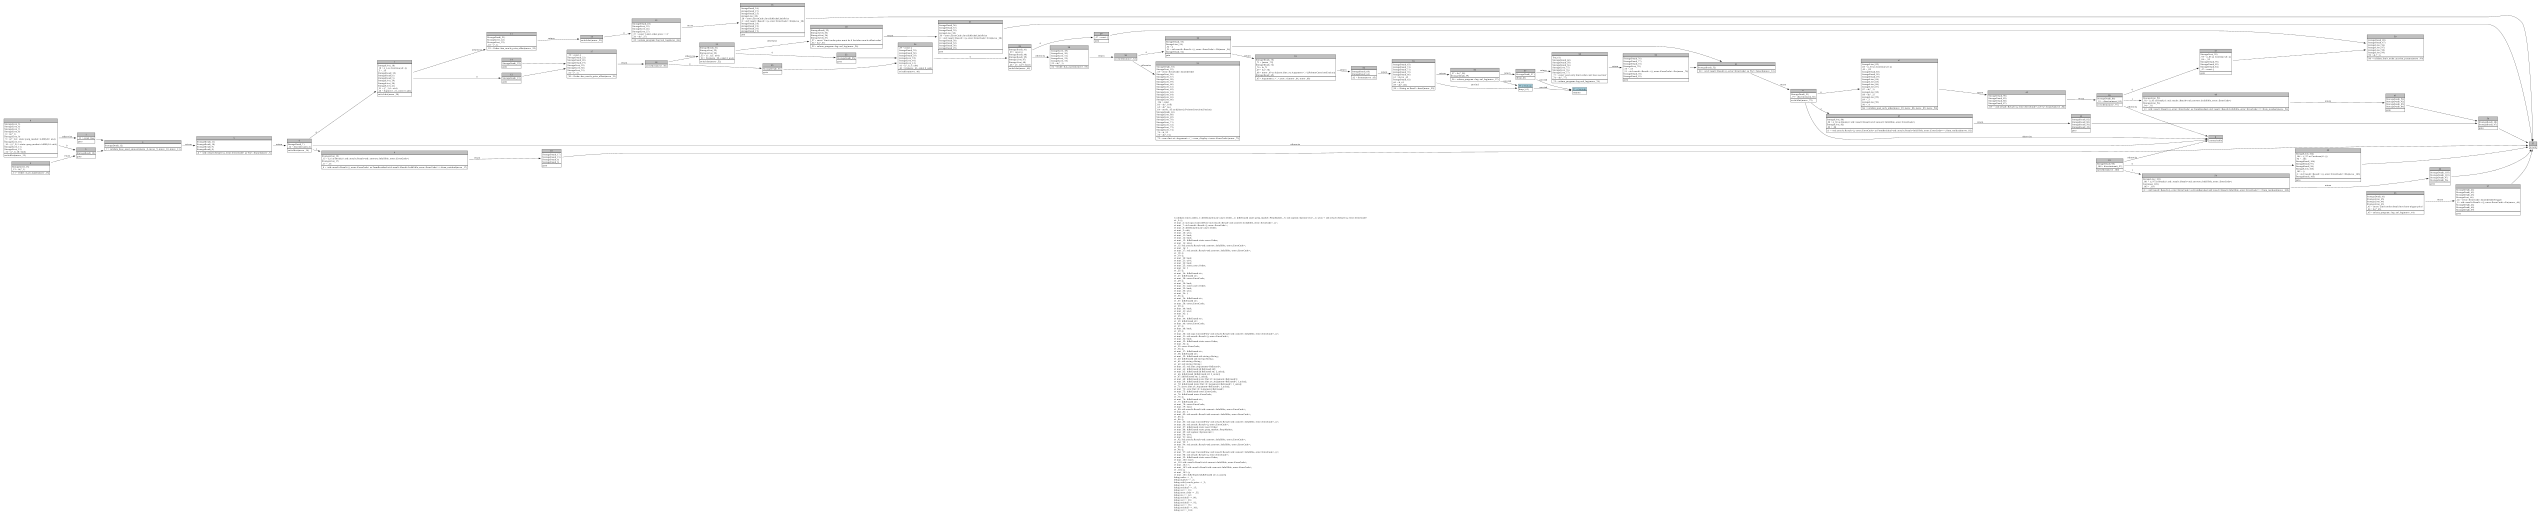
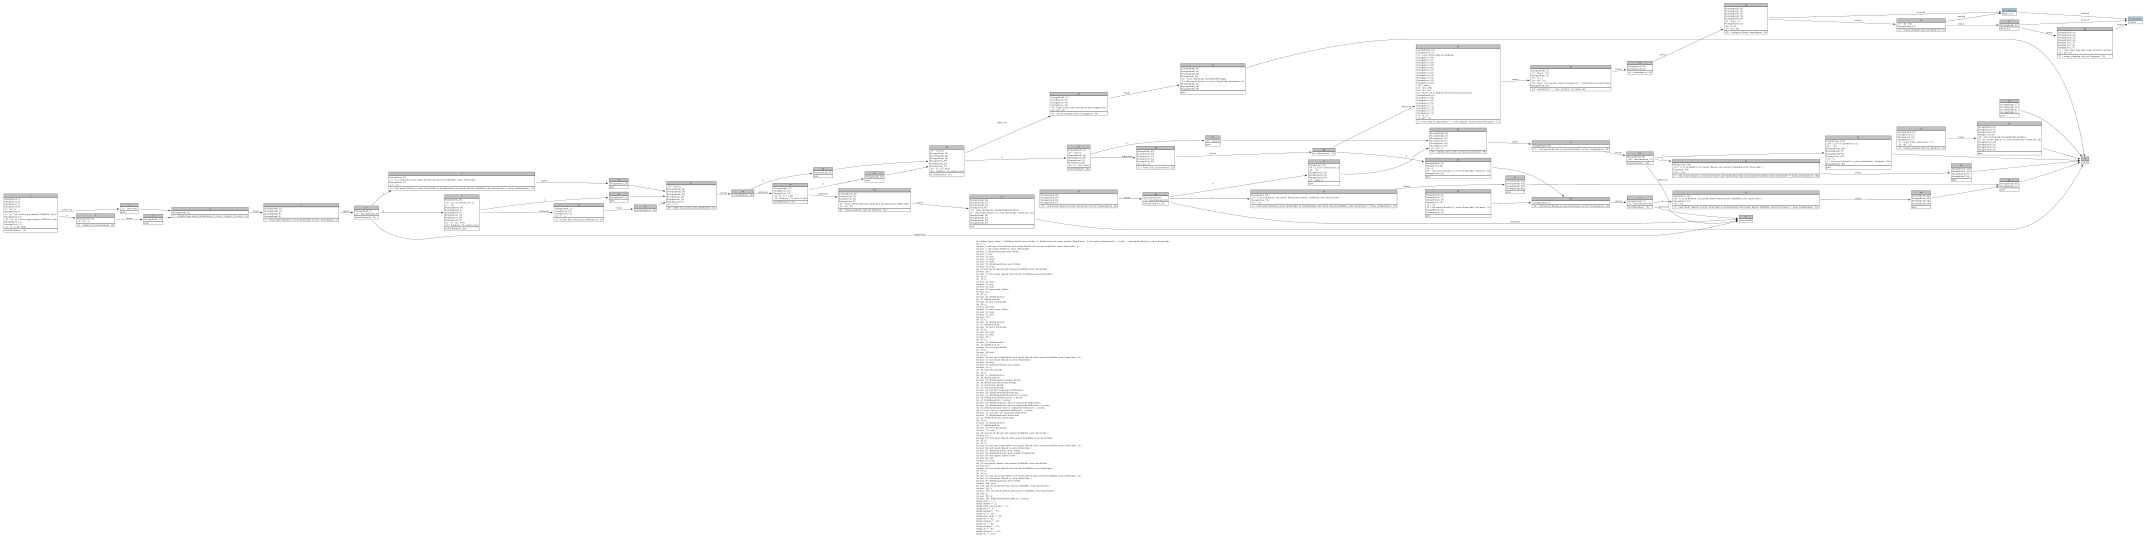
(616, 35) -> (661, 204)
(1242, 56) -> (1515, 81)
(1557, 57) -> (2067, 33)
(1614, 68) -> (2120, 27)
(1899, 84) -> none
none -> (1007, 135)
none -> (1571, 146)
(66, 148) -> (66, 217)
(504, 159) -> (571, 183)
